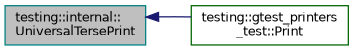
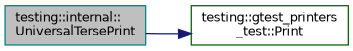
(175, 17) -> (162, 34)
